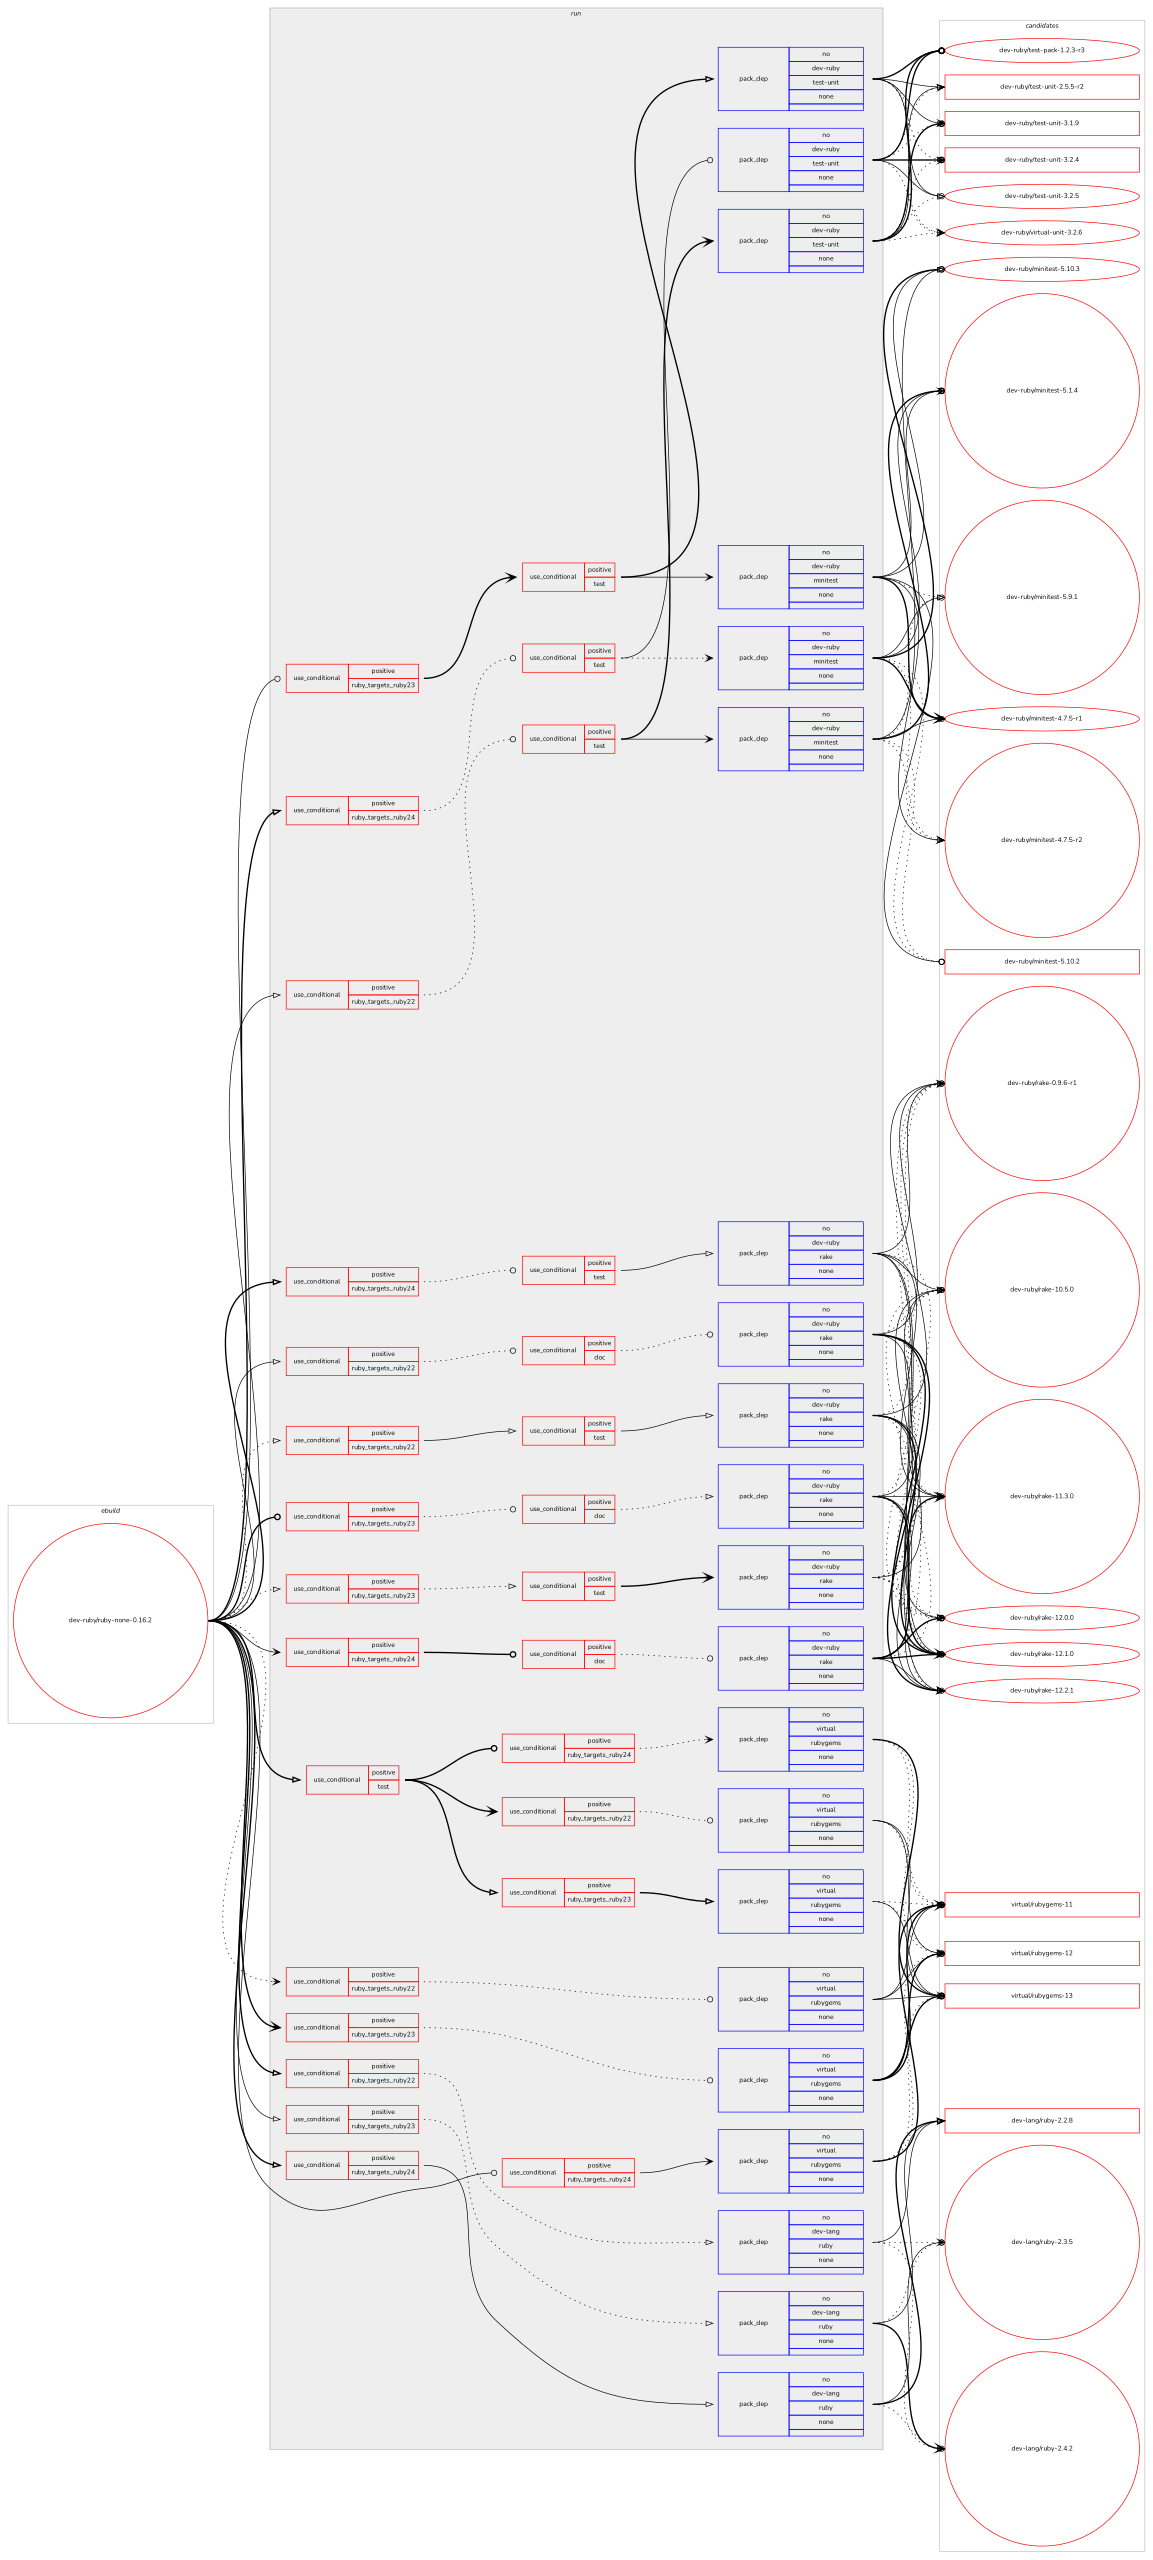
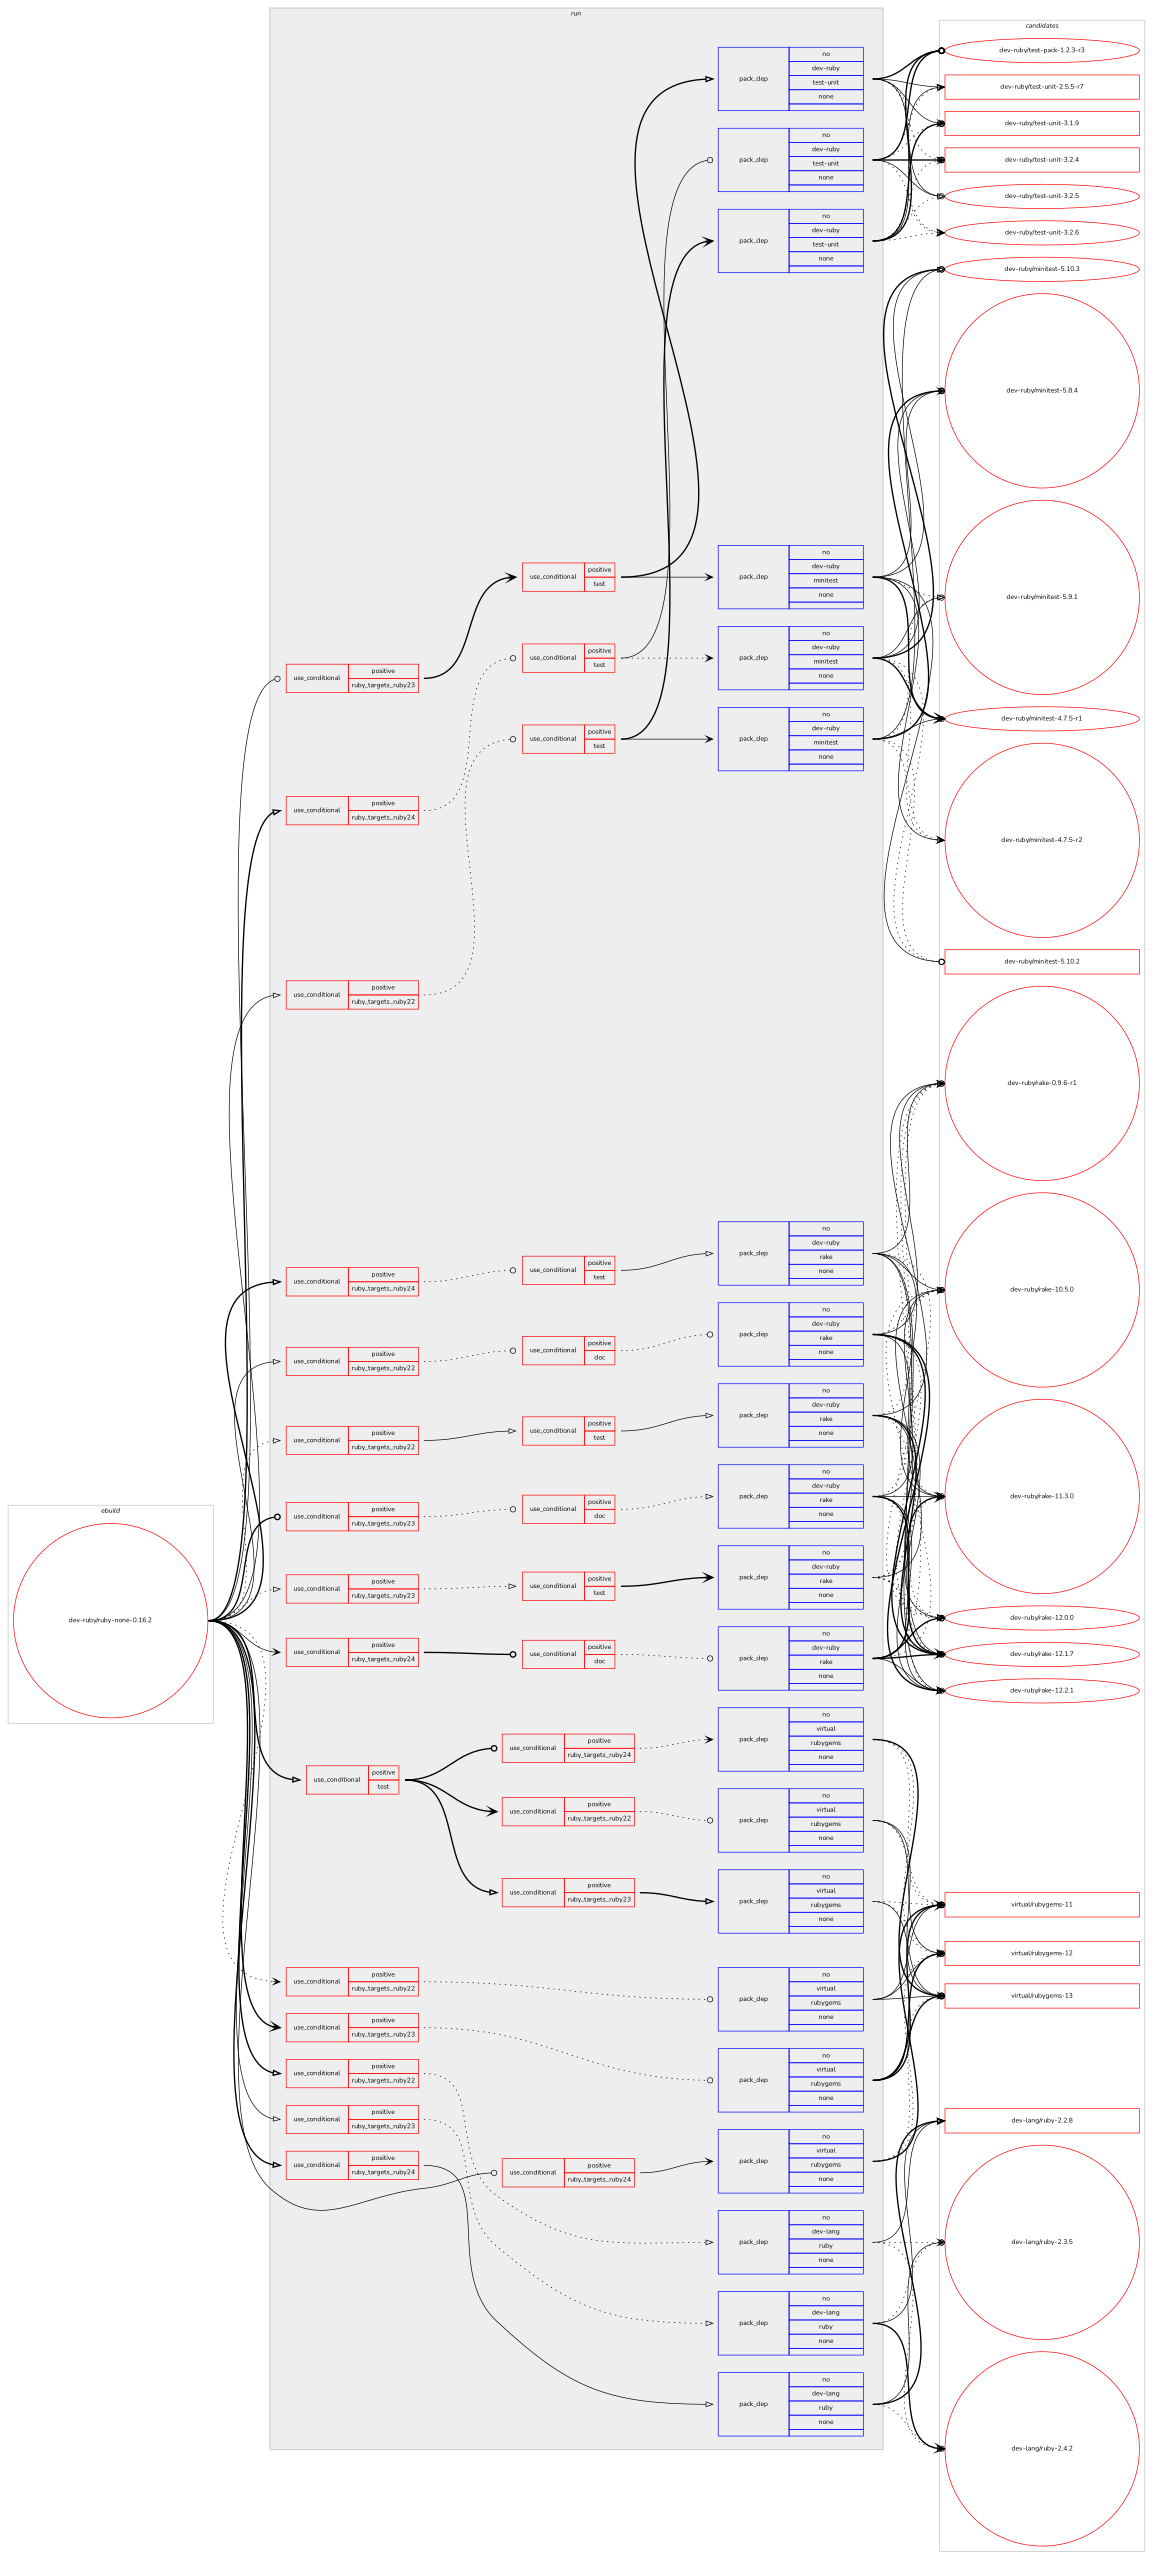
(1042, 87) -> (1042, 87)
(1042, 233) -> (1042, 233)
(1042, 391) -> (1042, 391)
(1042, 1654) -> (1042, 1654)
